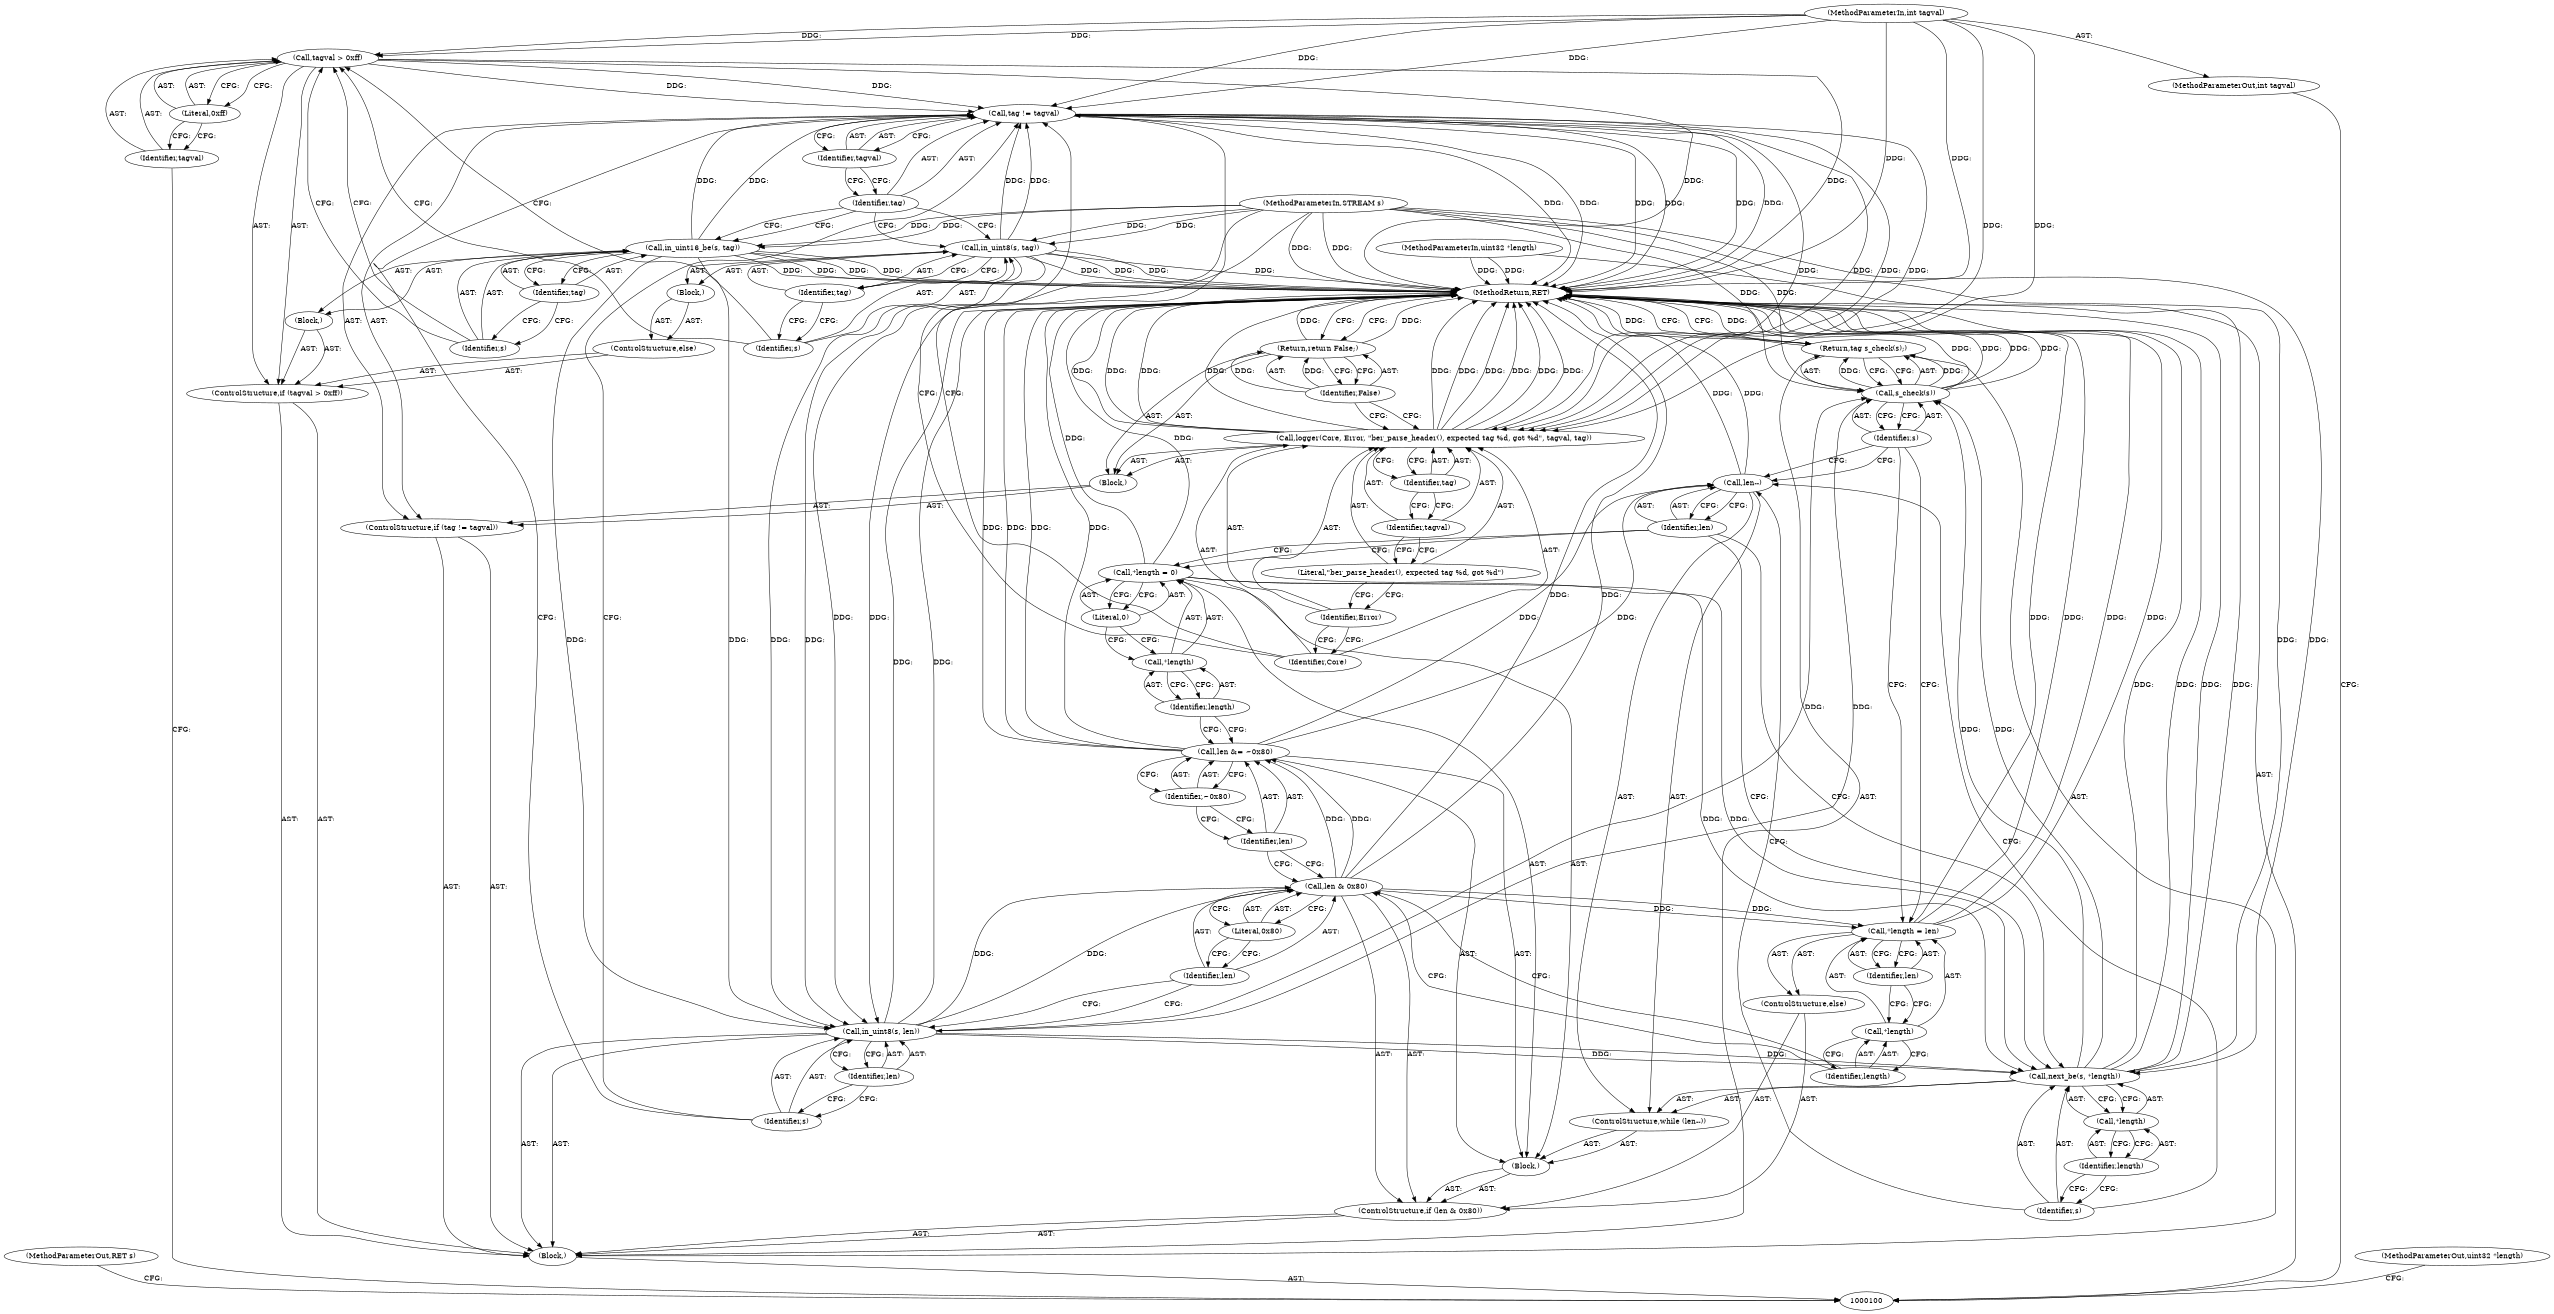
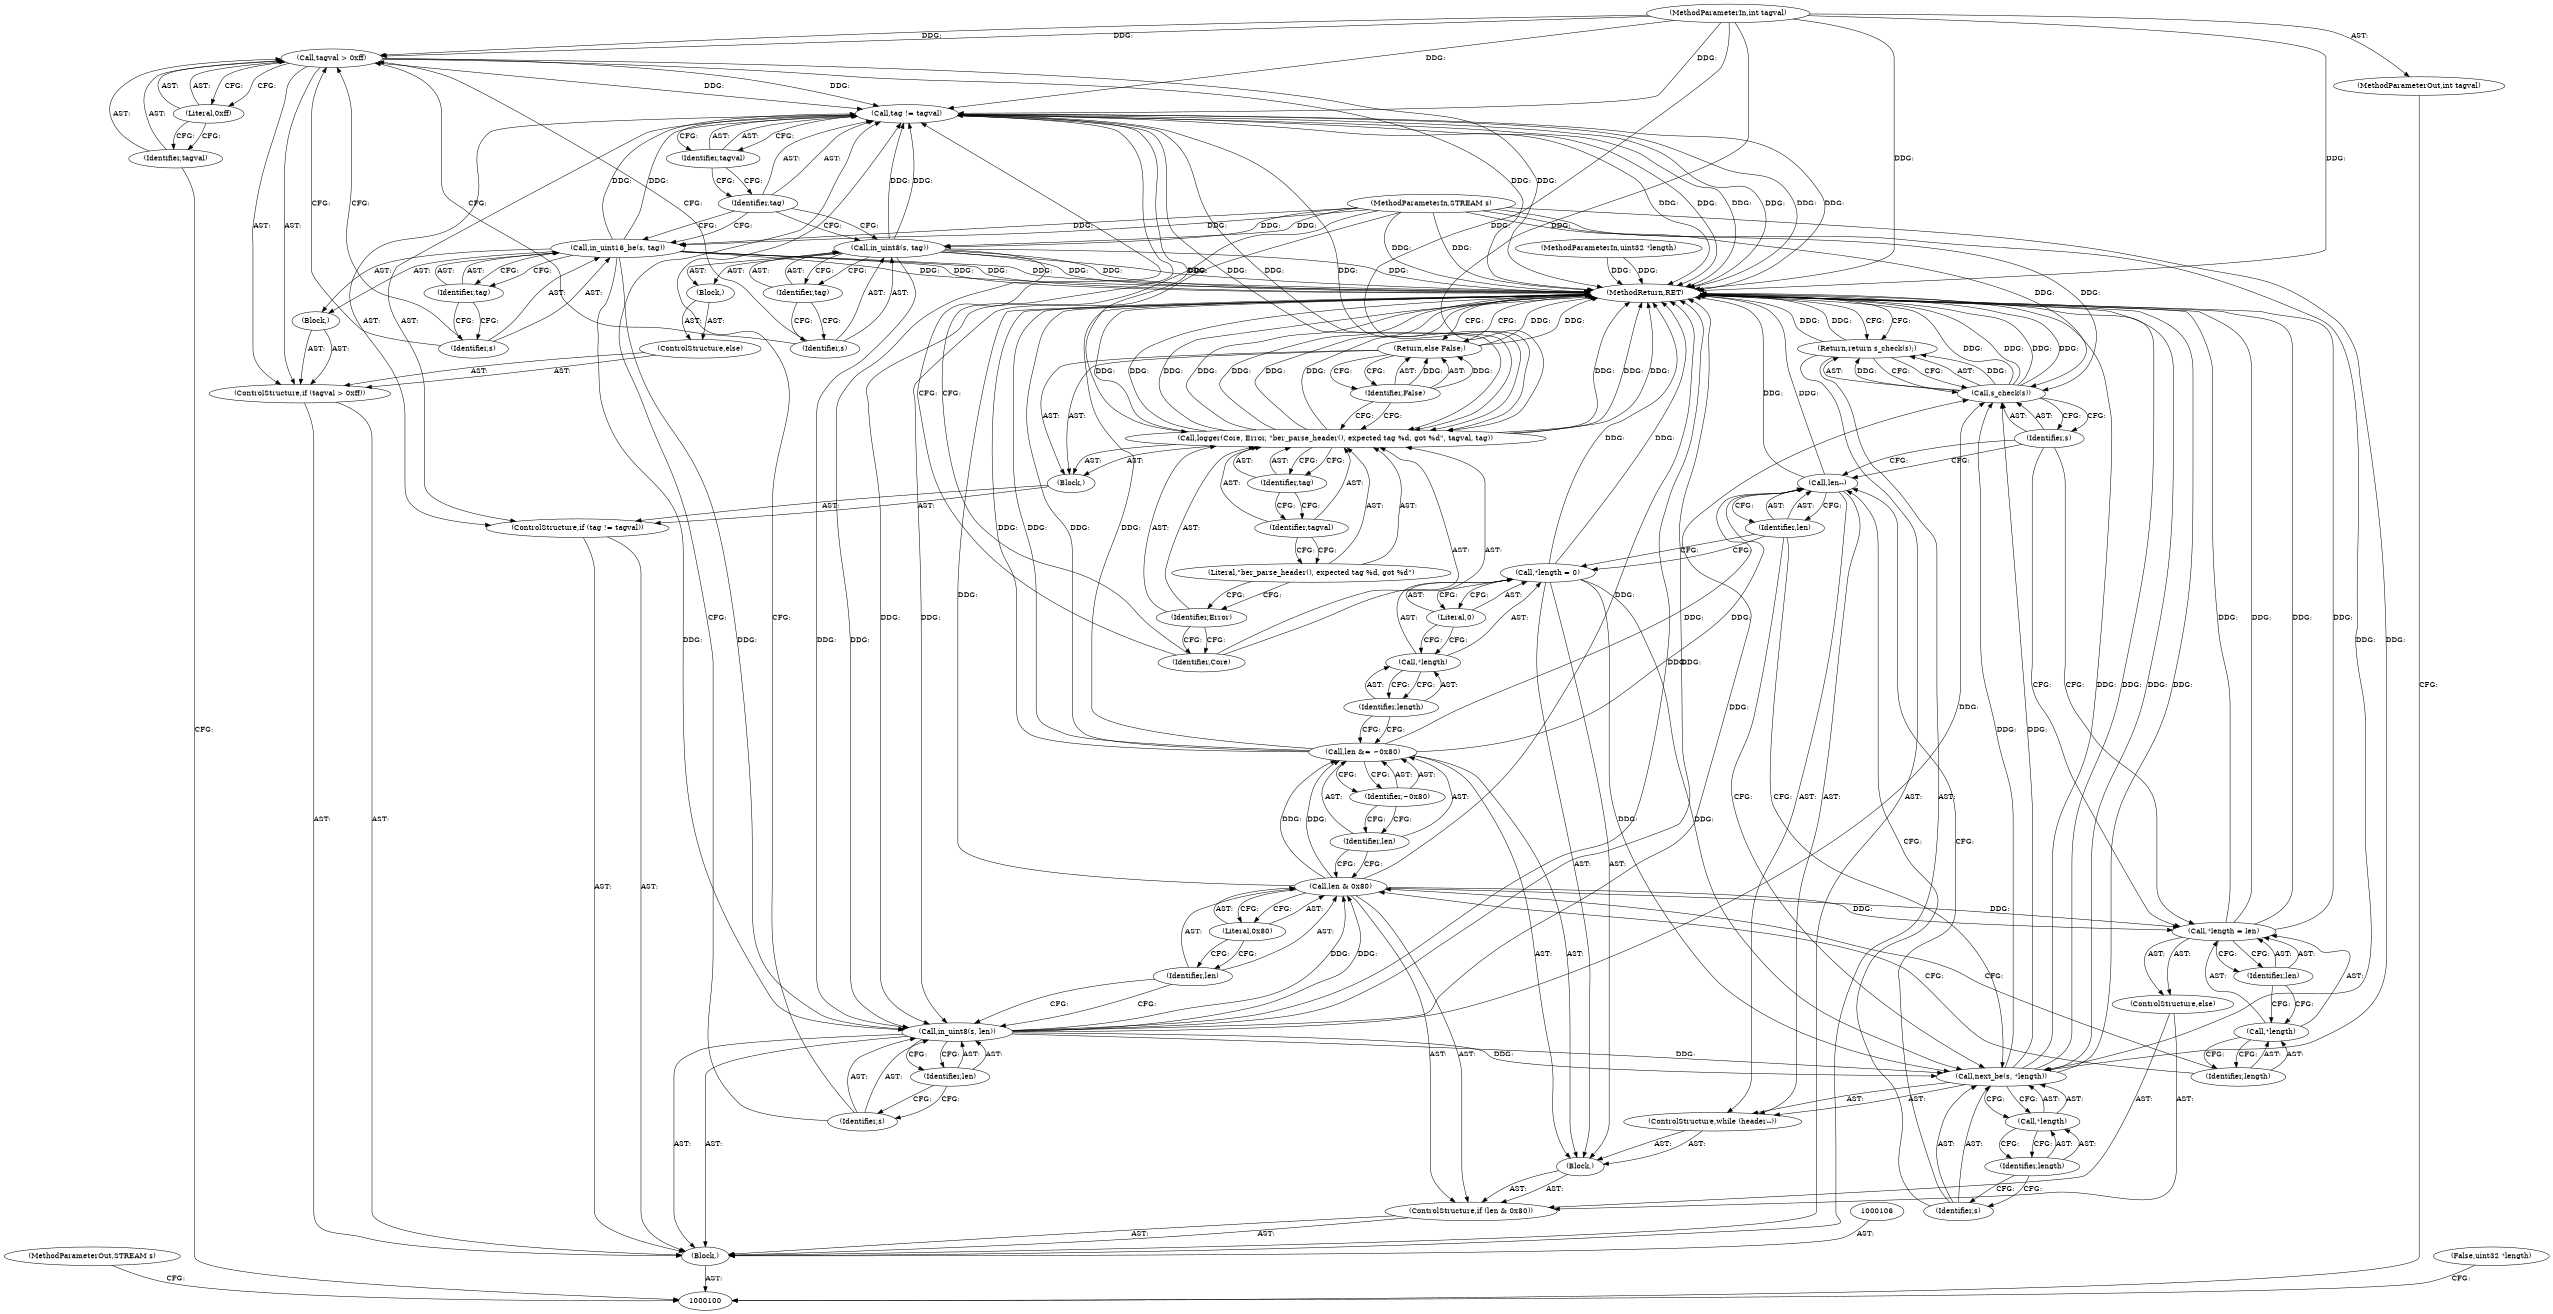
(1318, 349) -> (1430, 349)
(1864, 349) -> (1867, 349)
(2259, 641) -> none
(1649, 1122) -> (1713, 1122)
none -> (1877, 1211)
(81, 1256) -> (92, 1256)
(2452, 1256) -> (2491, 1256)
